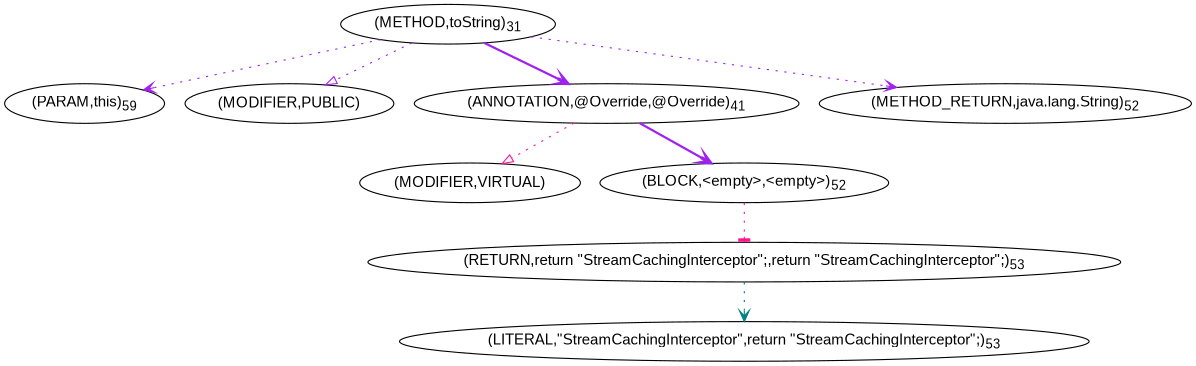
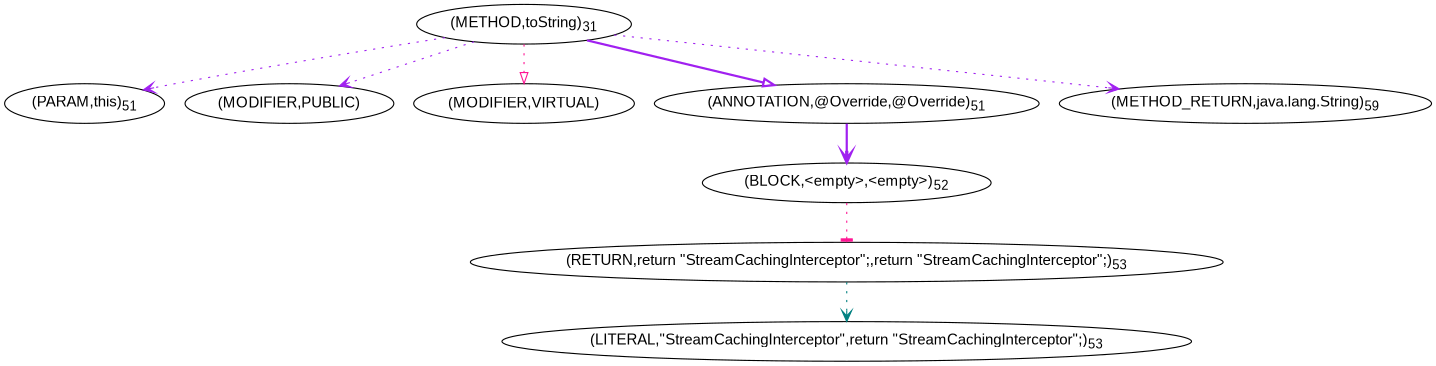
(374, 61) -> (412, 62)
(522, 61) -> (675, 61)
(130, 102) -> (130, 102)
(738, 102) -> (978, 102)
(1132, 102) -> (1372, 102)
(543, 141) -> (524, 58)
